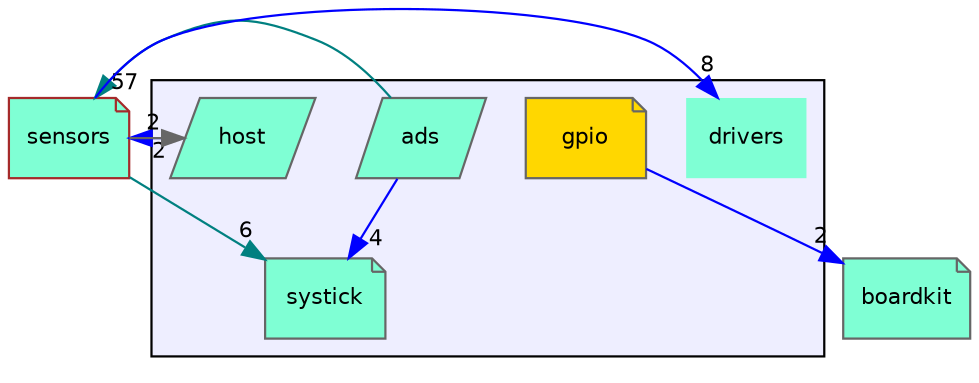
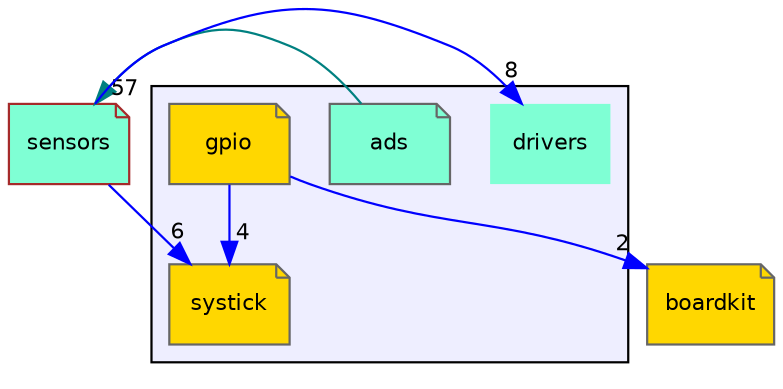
(243, 138) -> none
(421, 138) -> (390, 144)
(379, 209) -> (229, 213)
(187, 212) -> (138, 213)
(325, 298) -> (229, 304)
(907, 298) -> (711, 304)
